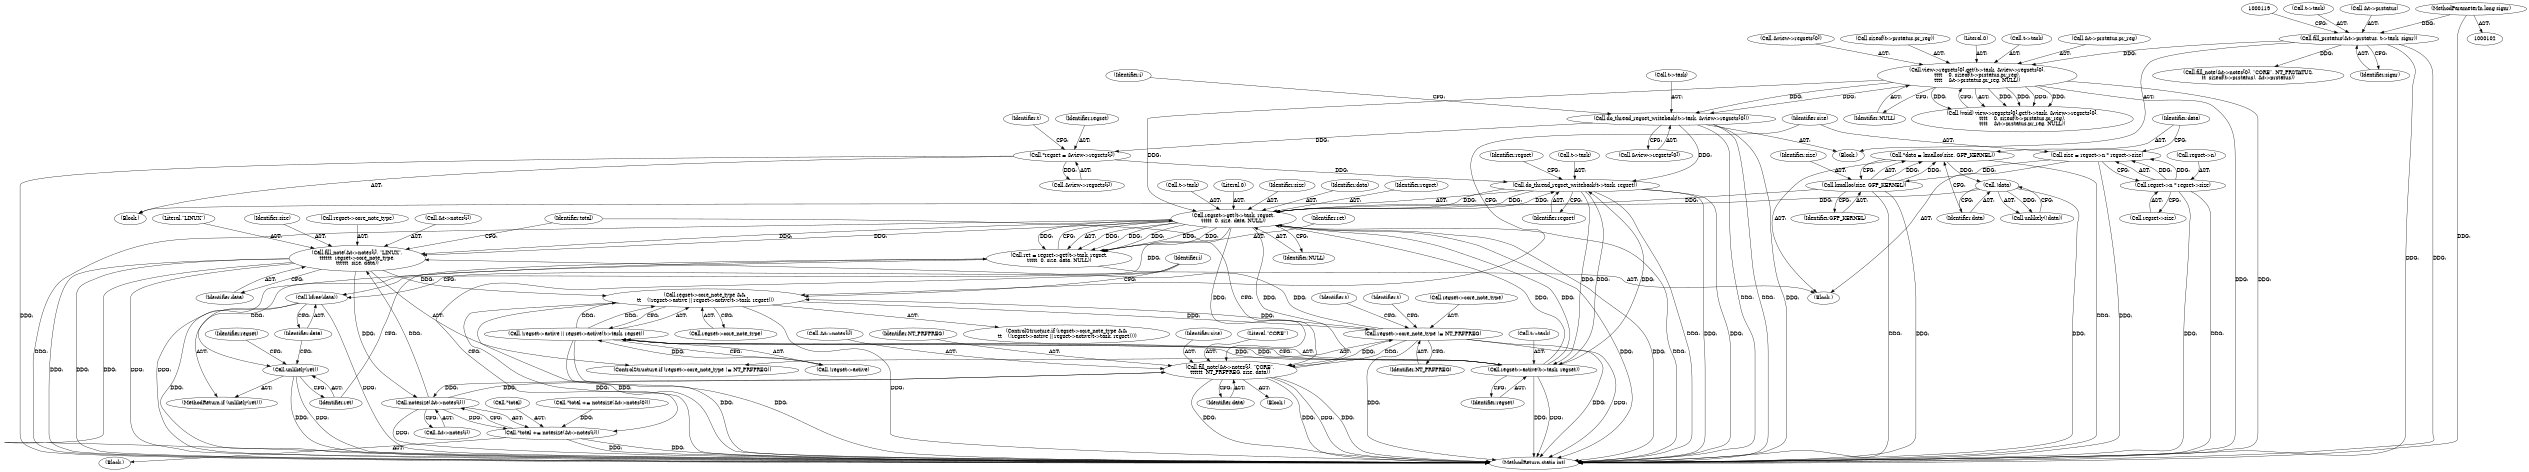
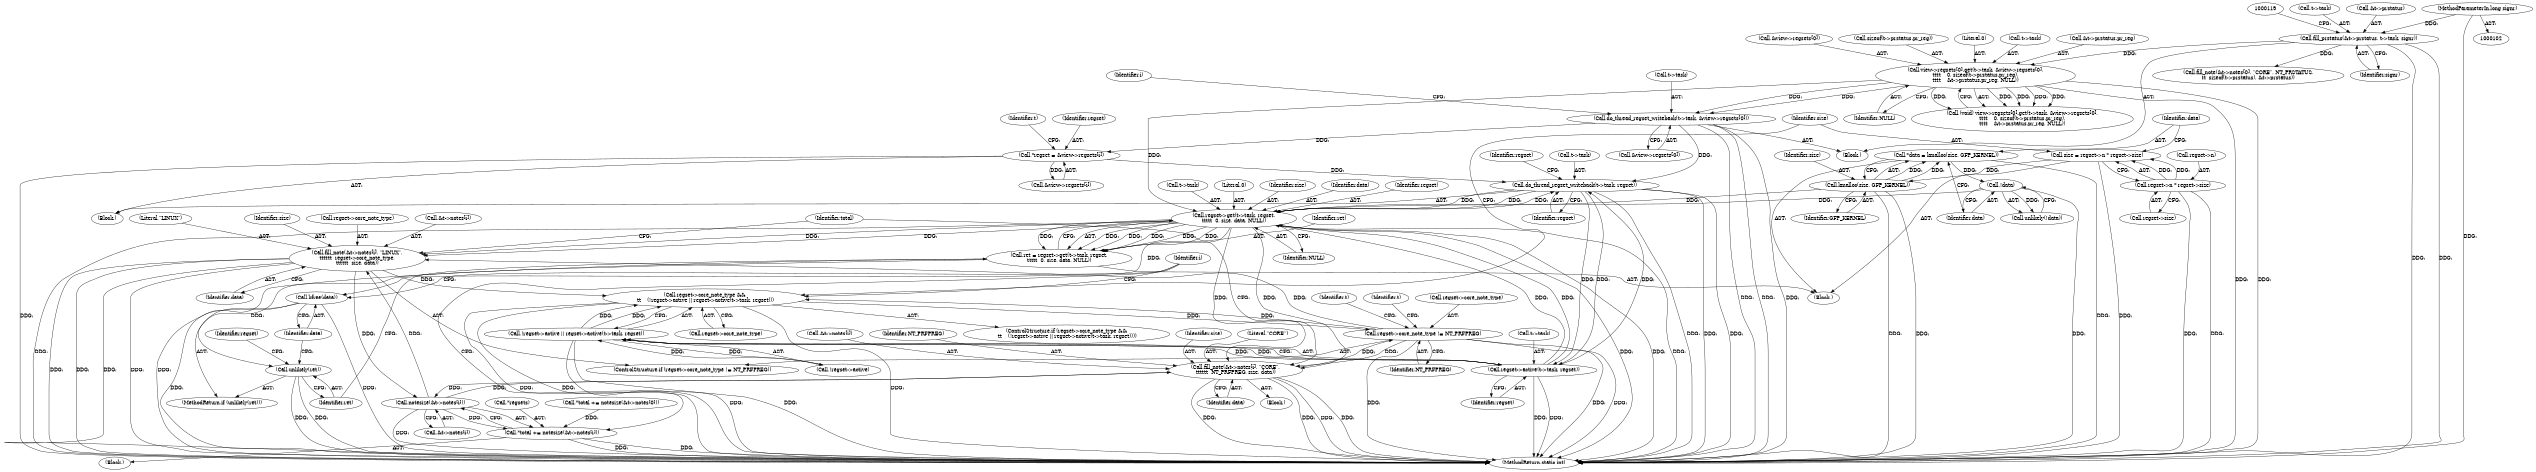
(737, 352) -> (736, 352)
(507, 403) -> (512, 403)
